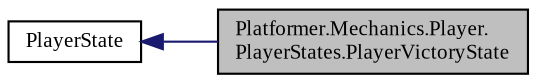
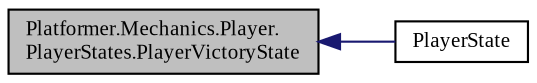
(191, 42) -> (368, 42)
